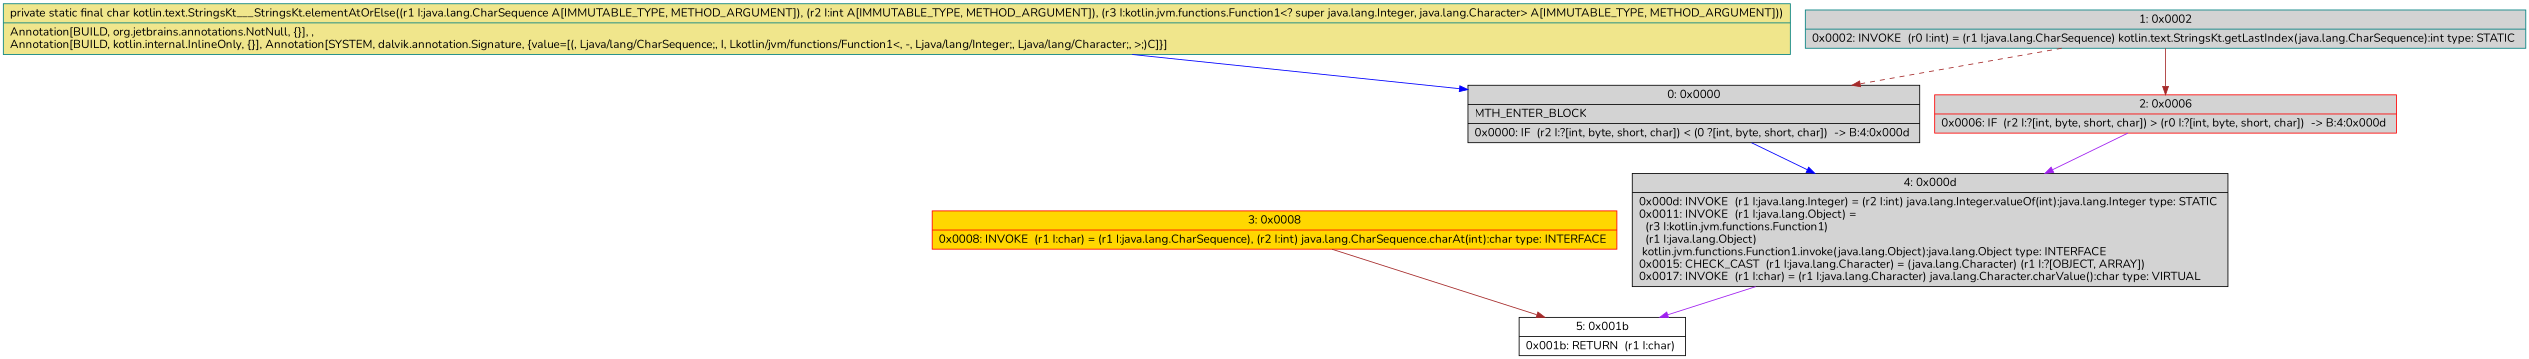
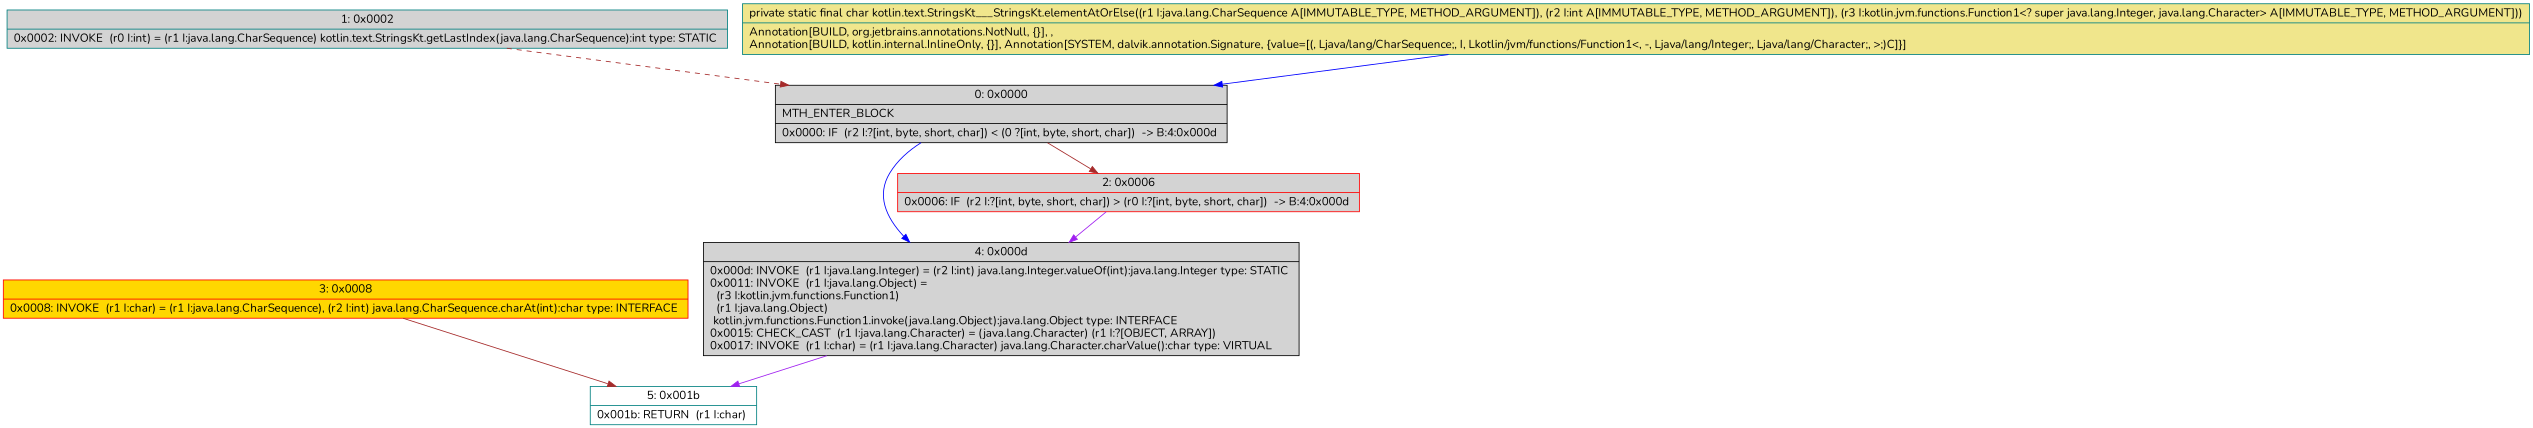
(2166, 67) -> (1069, 156)
(1602, 337) -> (673, 406)
